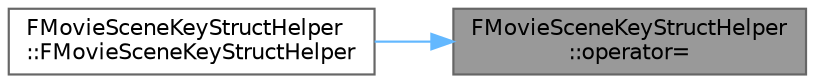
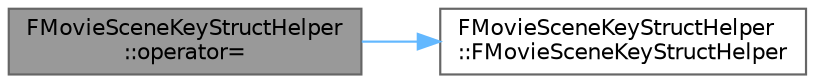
(403, 42) -> (389, 42)
